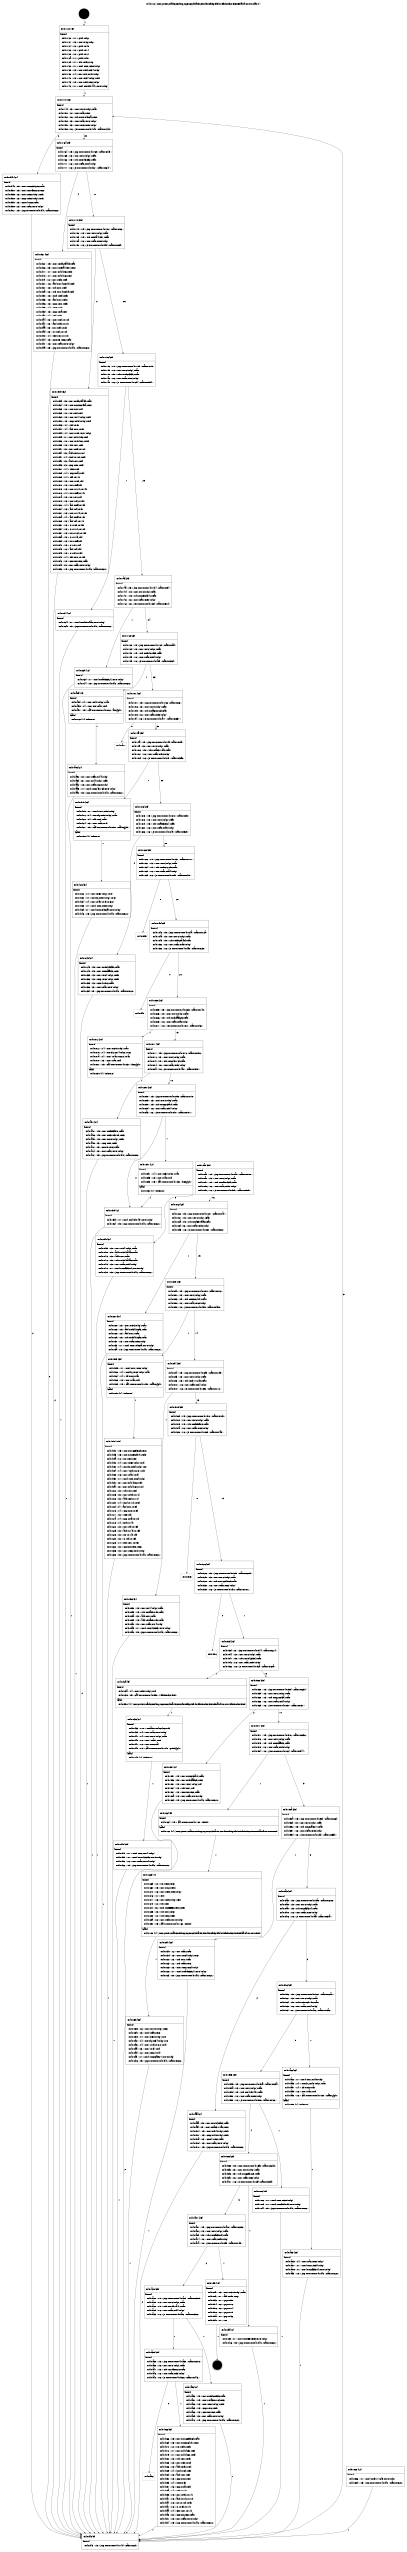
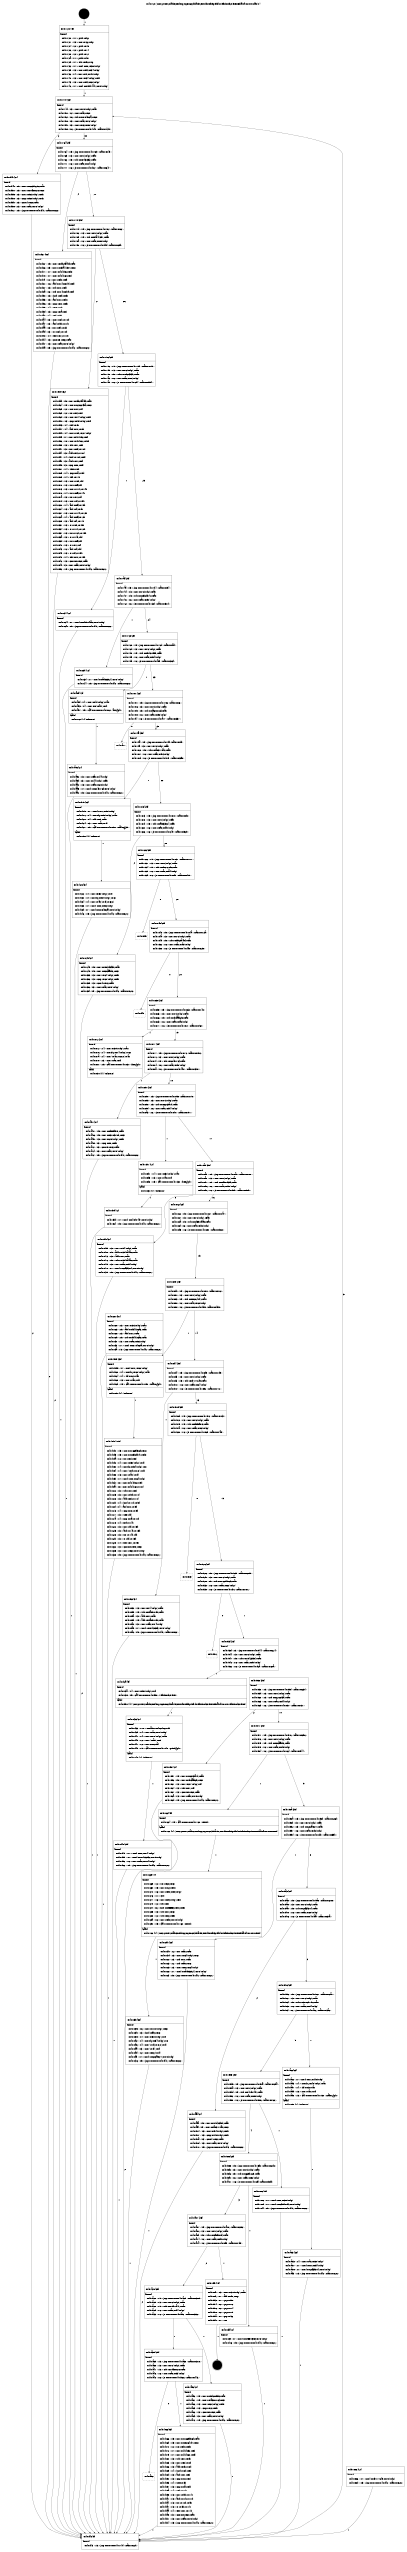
(139, 1160) -> (195, 1138)
(167, 1273) -> none
(263, 1673) -> none
